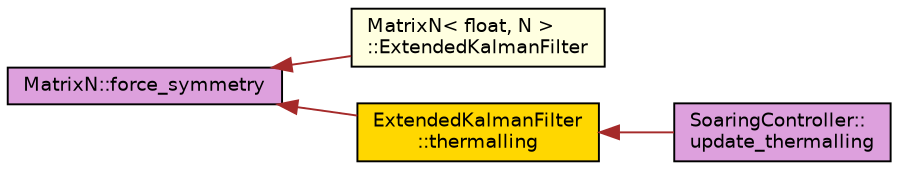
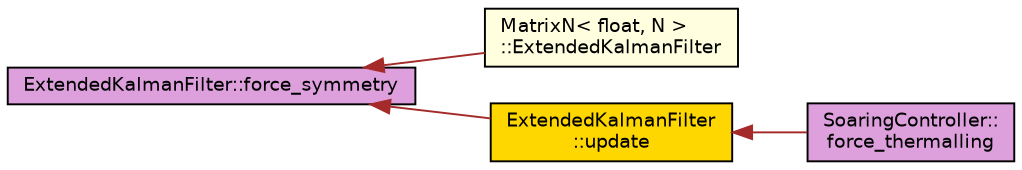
(145, 86) -> (212, 86)
(478, 132) -> (611, 132)
(782, 132) -> (911, 132)
